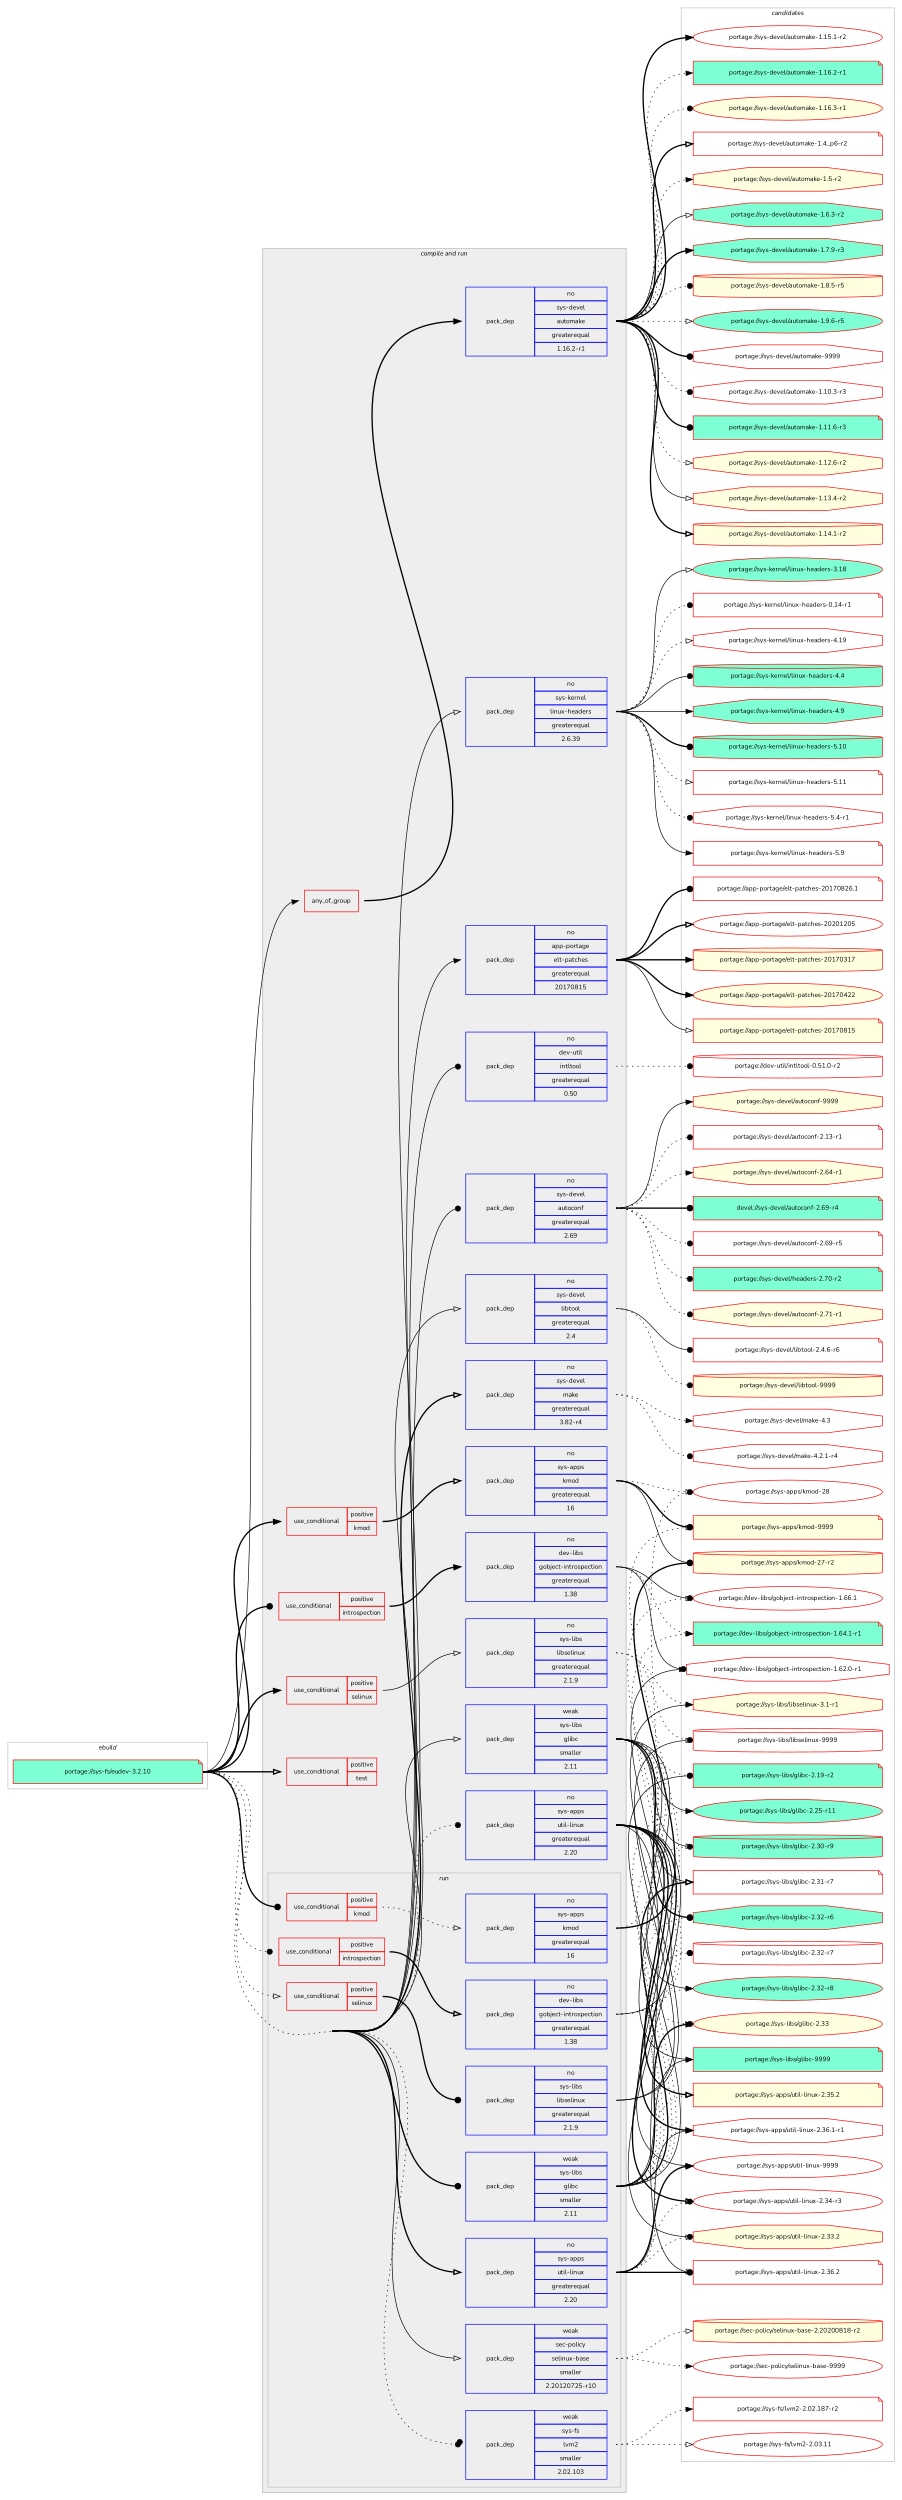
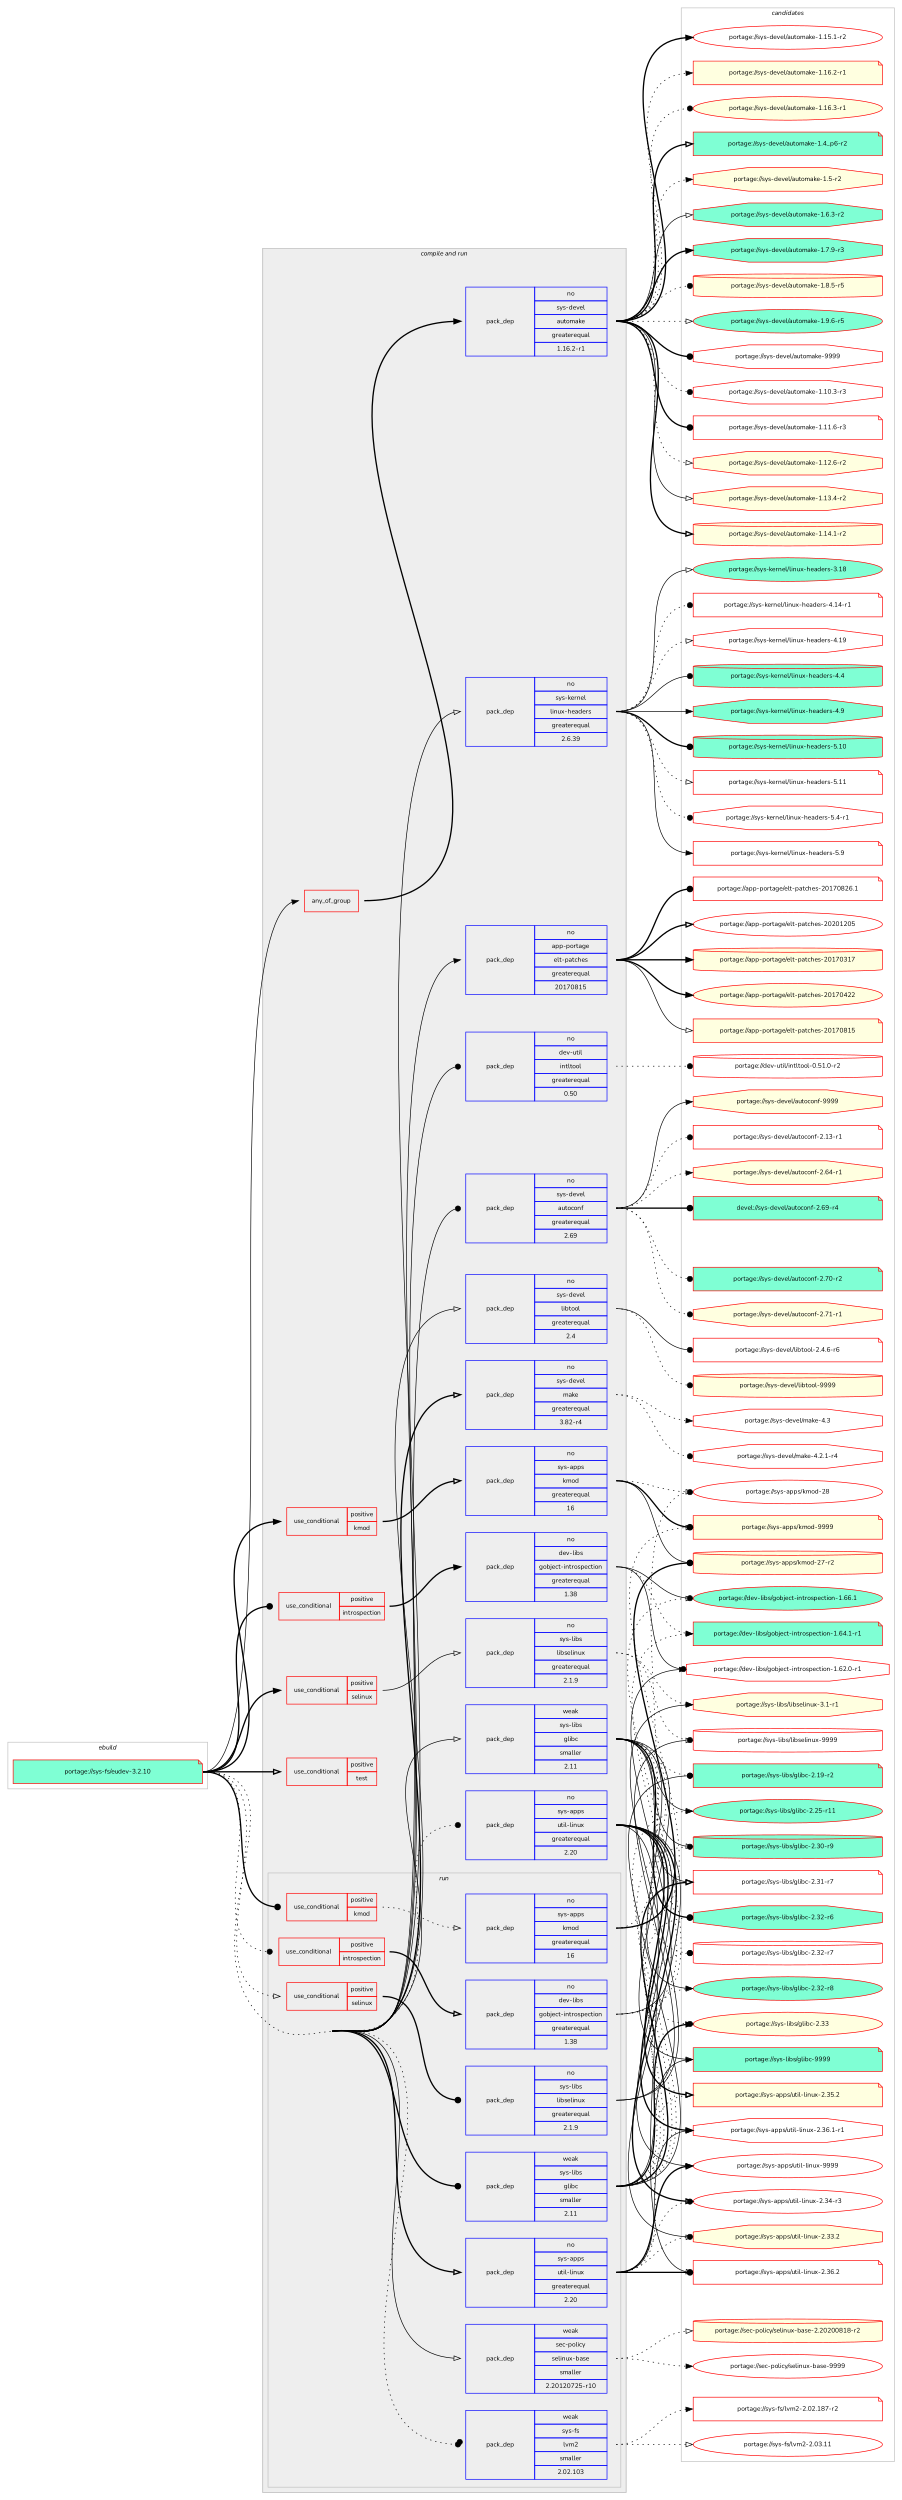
(788, 73) -> (788, 73)
(788, 144) -> (788, 144)
(788, 428) -> (788, 428)
(788, 605) -> (788, 605)
(788, 1244) -> none
(788, 1279) -> (788, 1279)
(788, 1598) -> (788, 1598)
